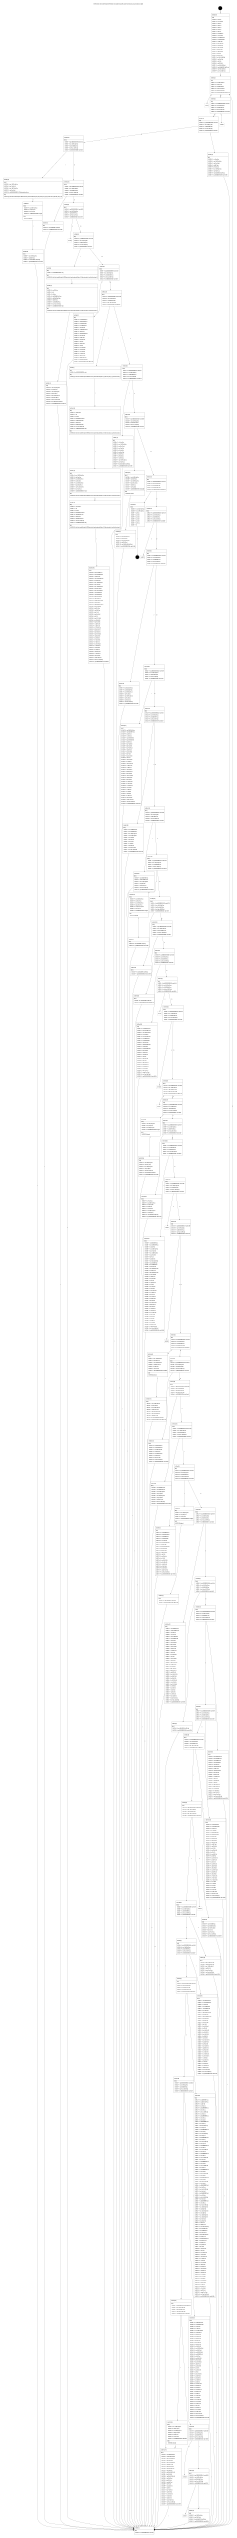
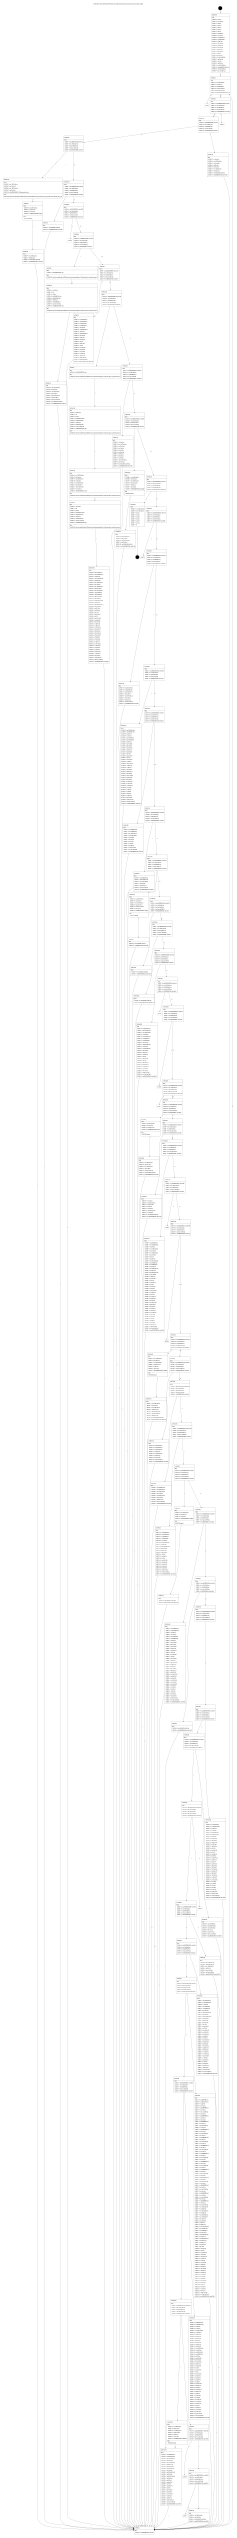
(218, 1775) -> none
